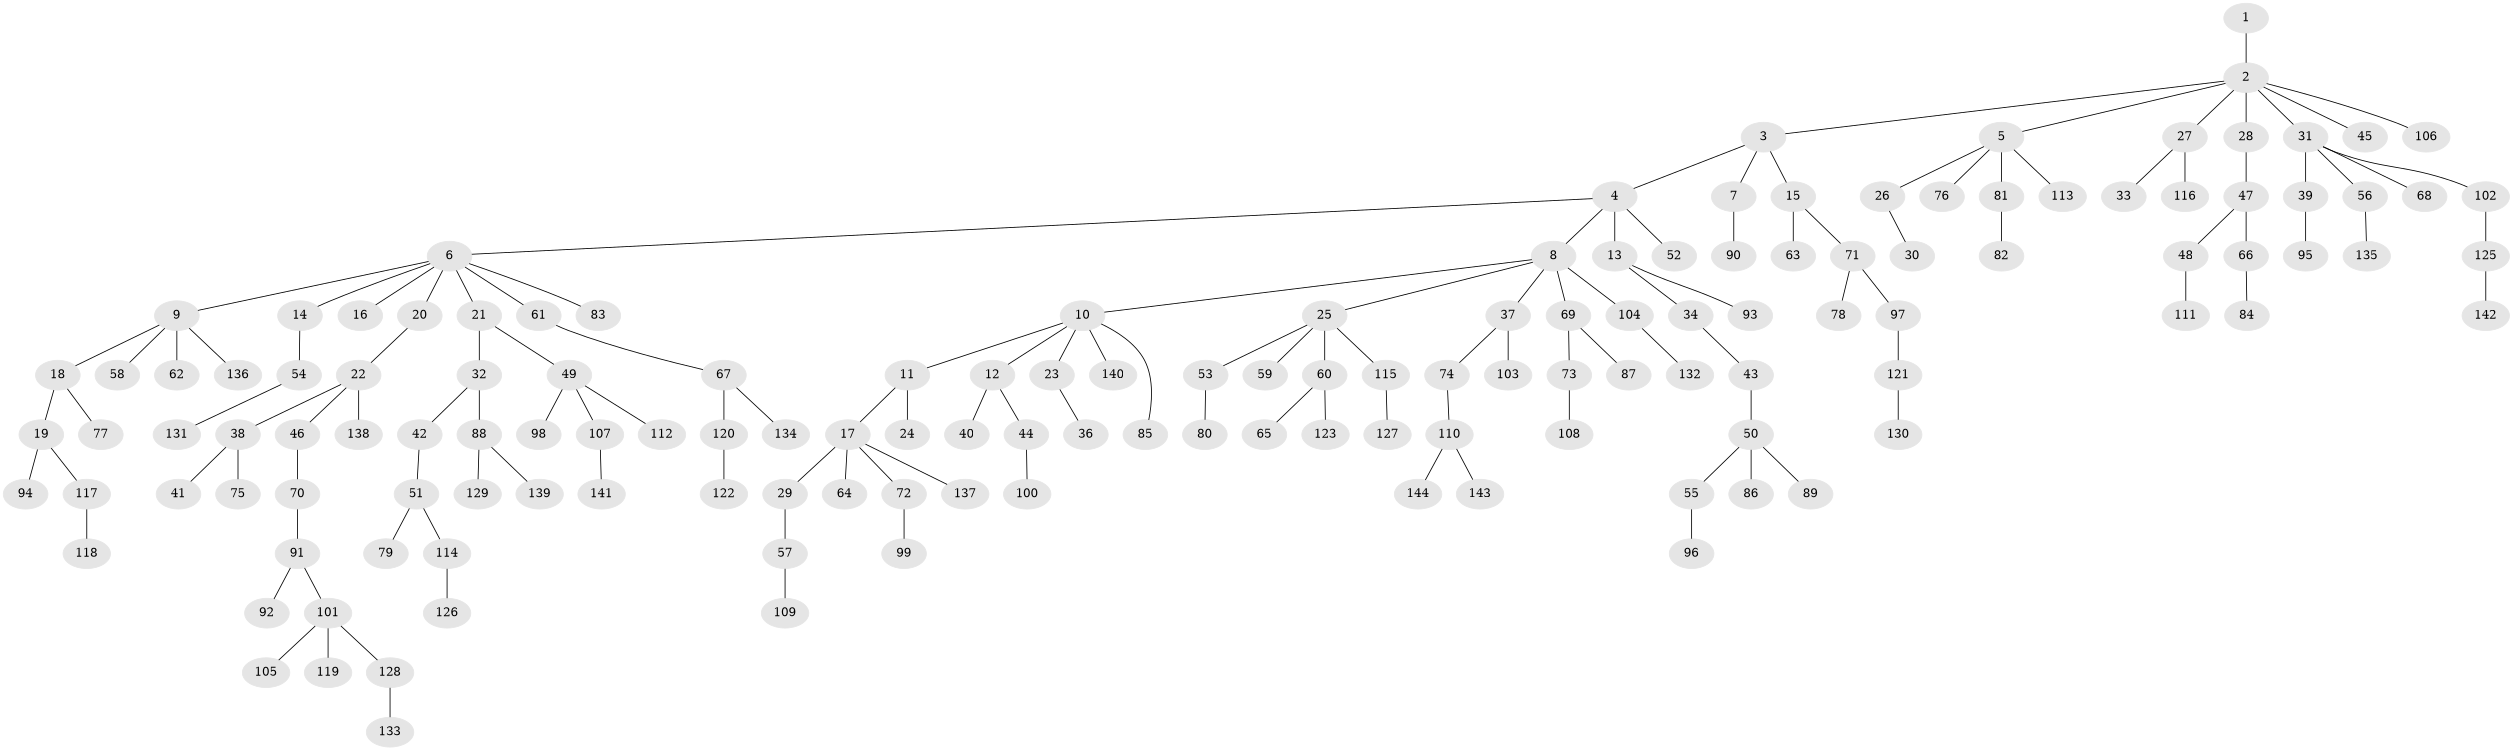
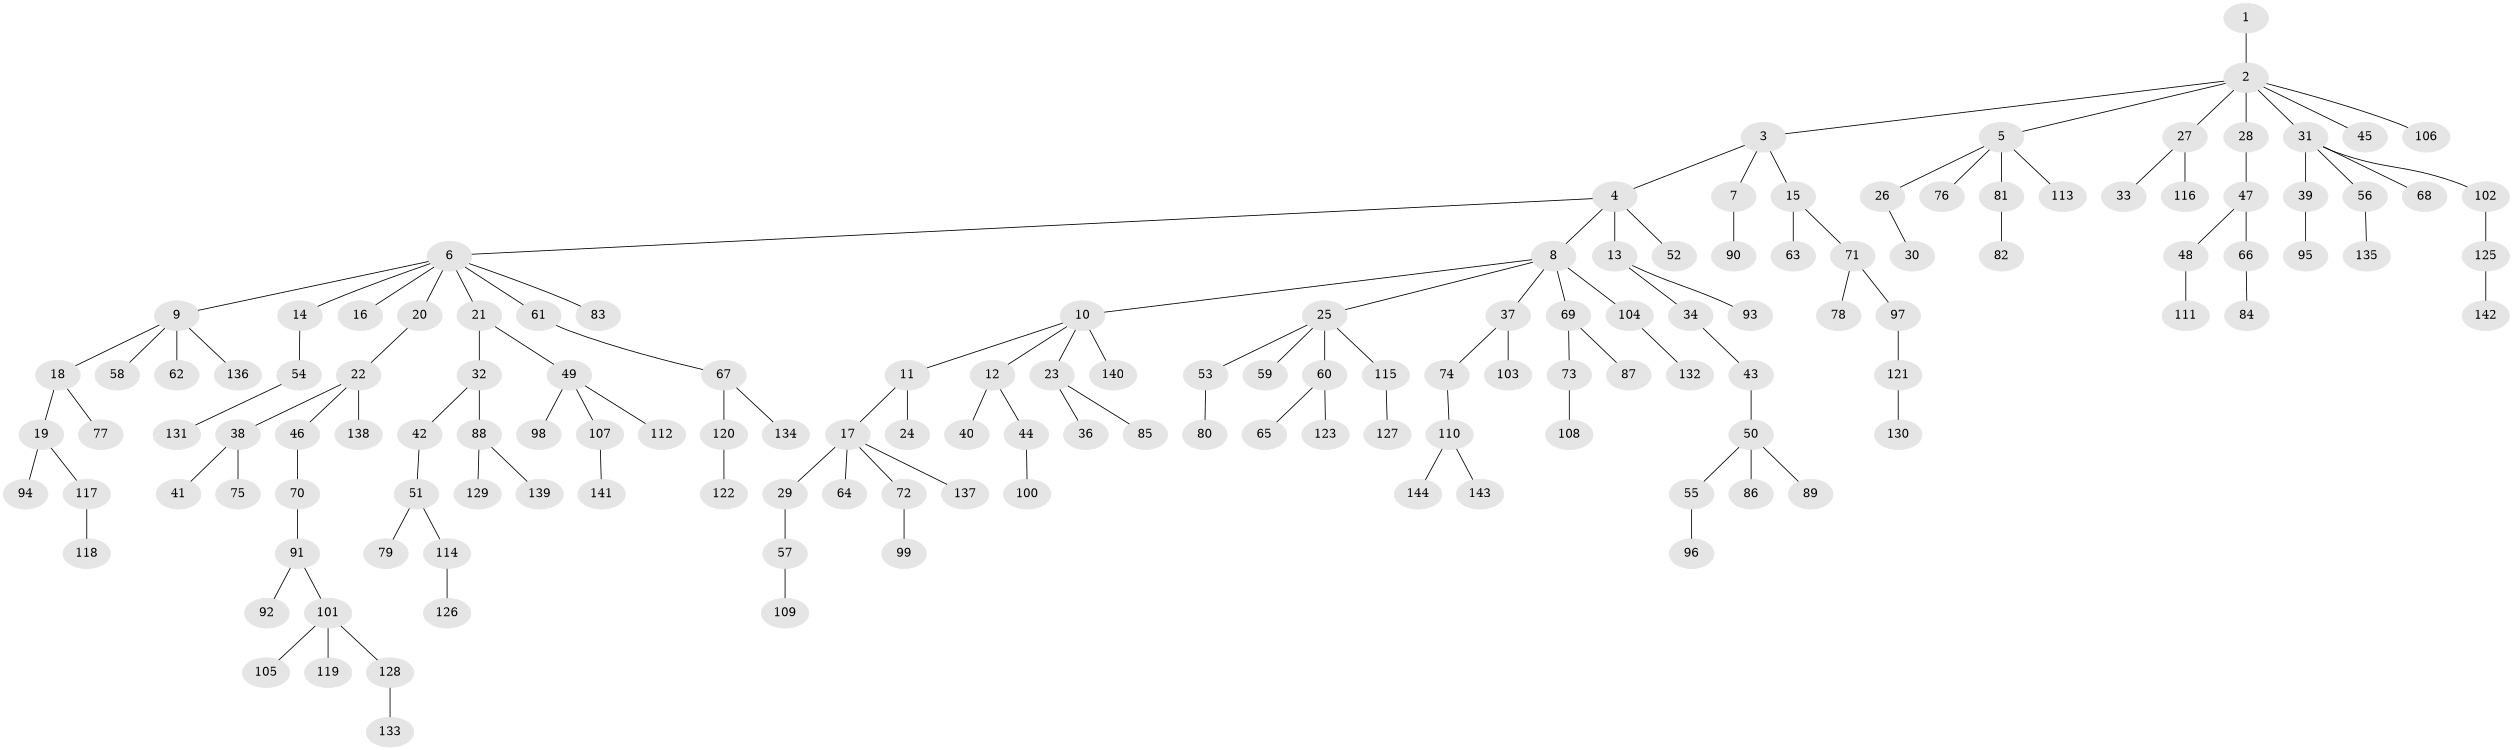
(1145, 362) -> (1099, 405)
